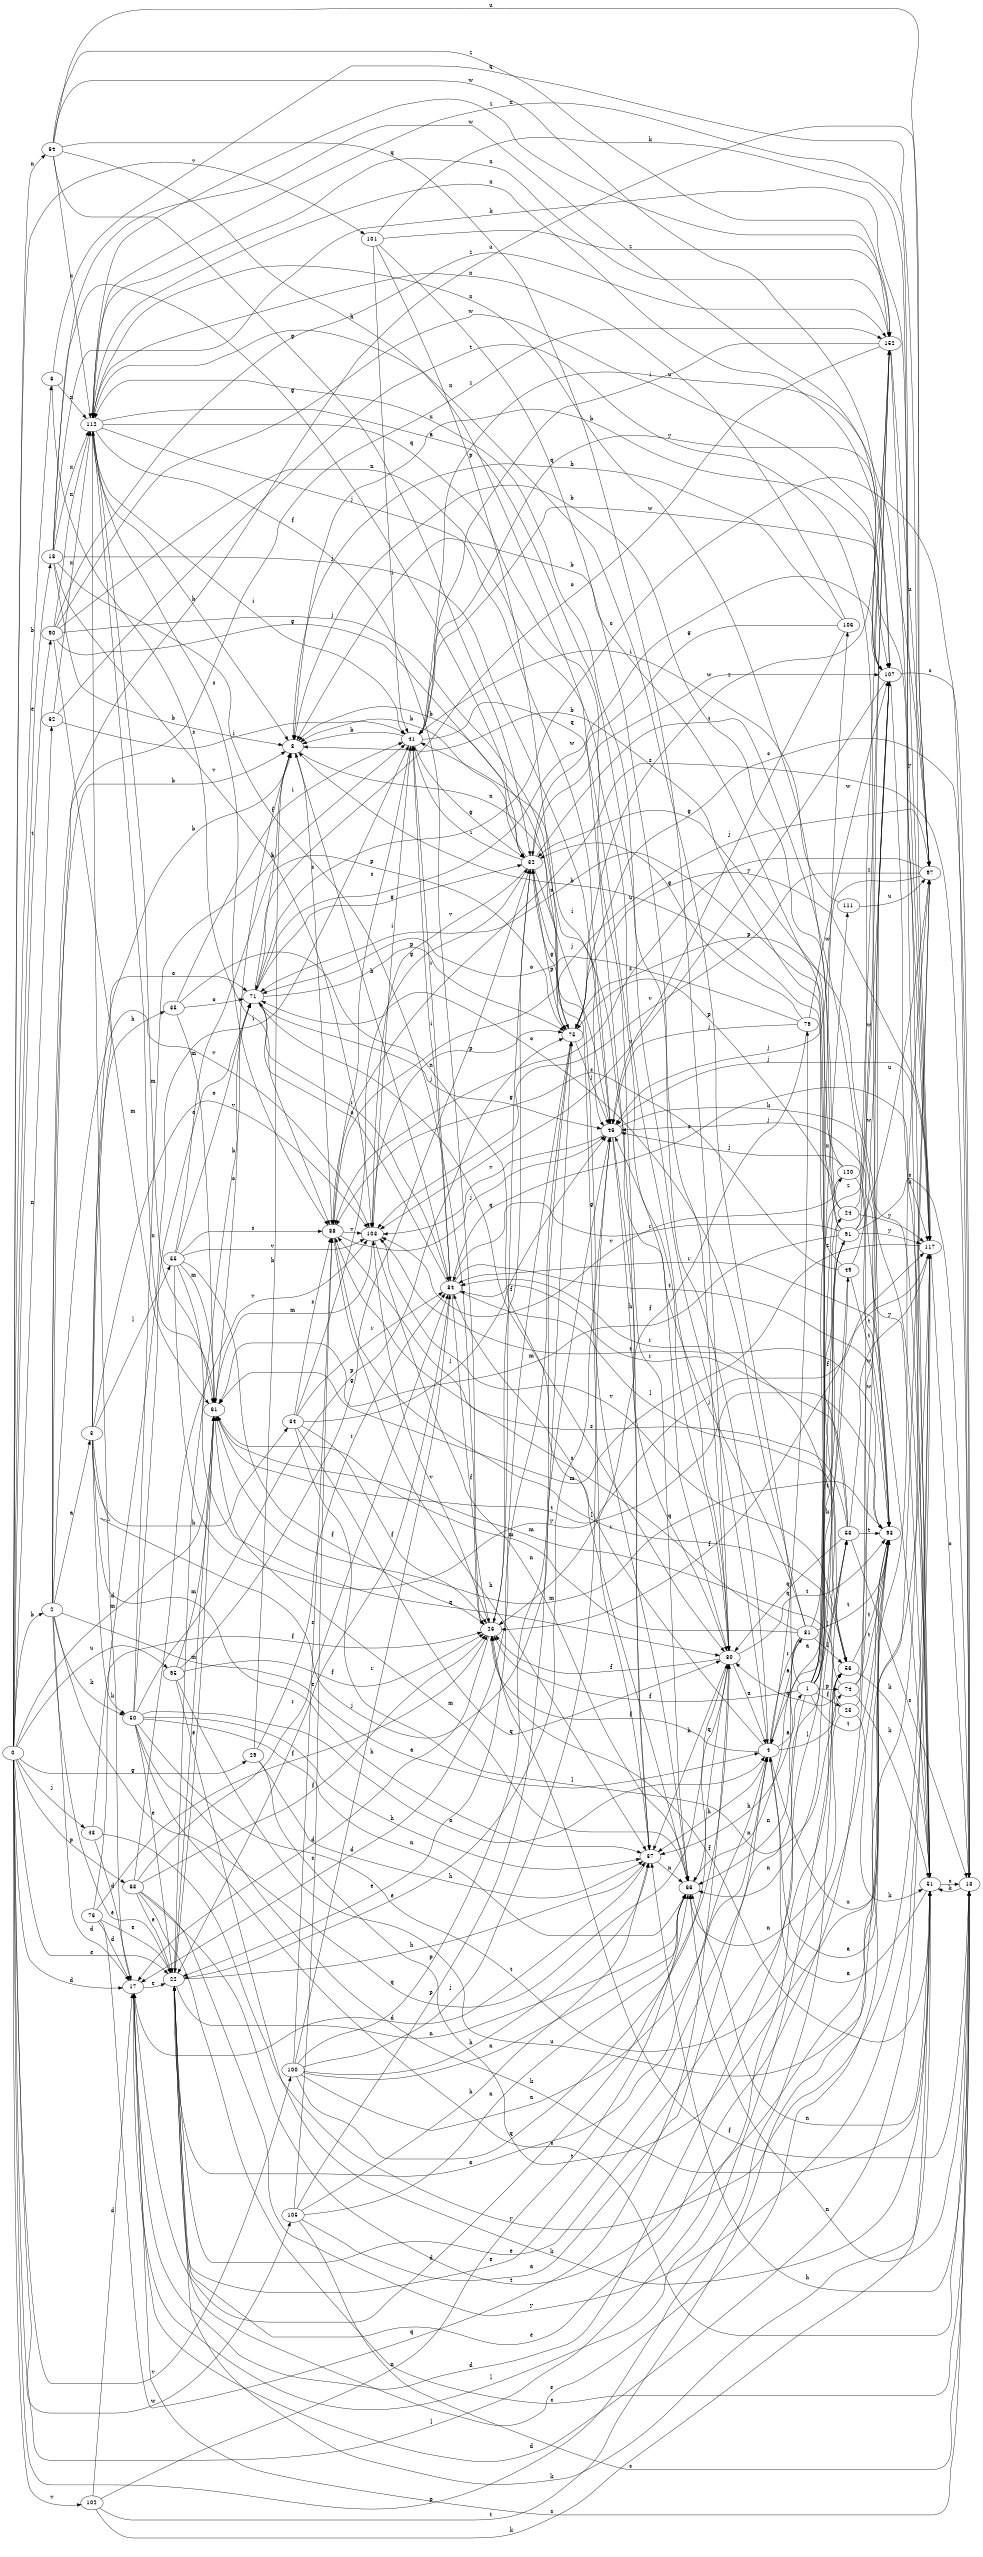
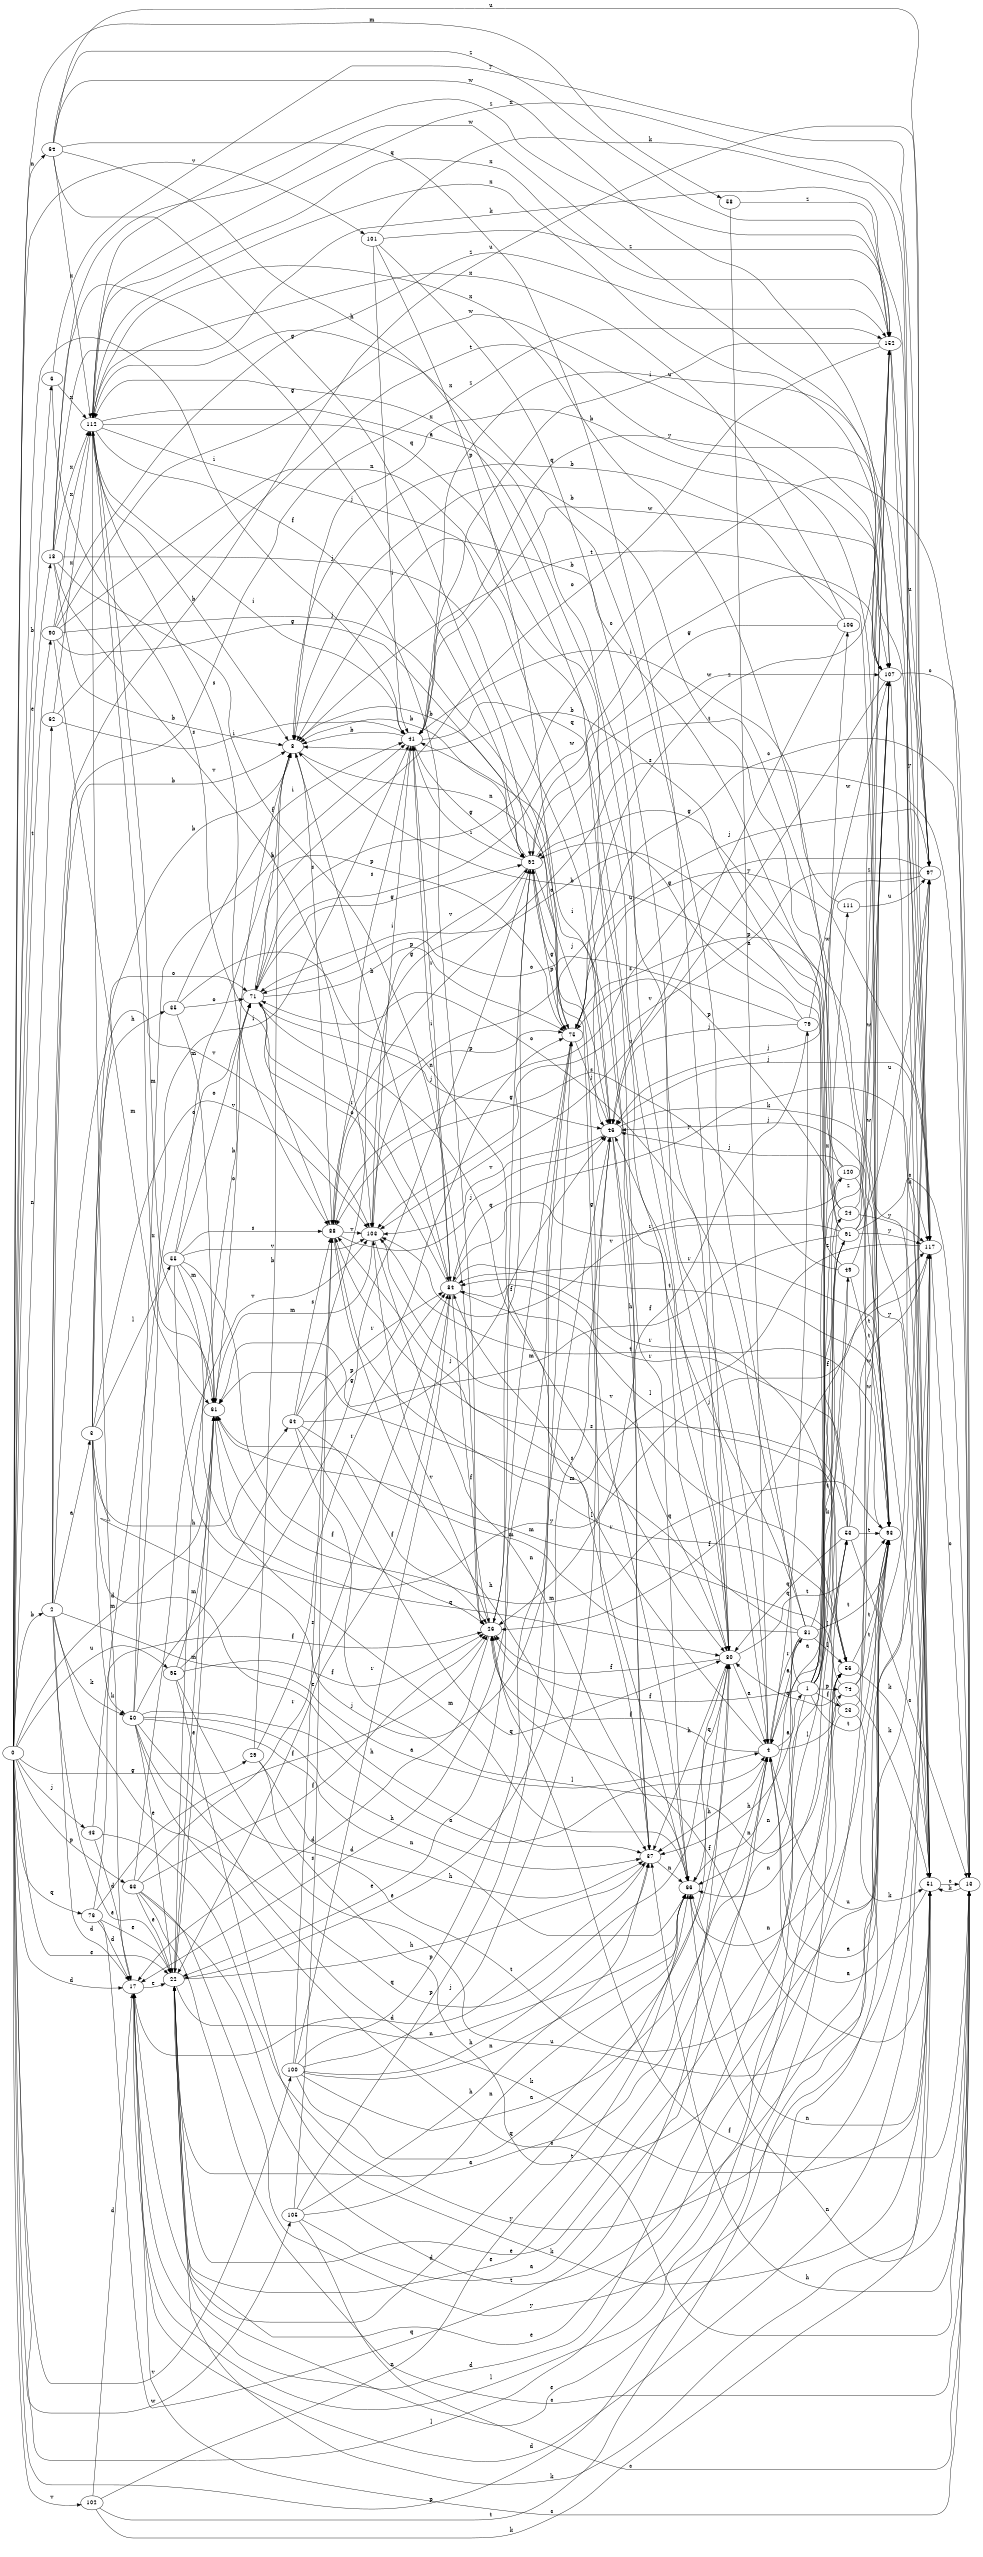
(491, 67) -> (491, 67)
none -> (730, 202)
none -> (25, 767)
(532, 863) -> (532, 863)
(689, 1127) -> (689, 1127)
(606, 1518) -> (846, 603)
none -> (21, 1851)
